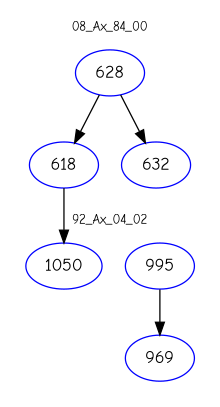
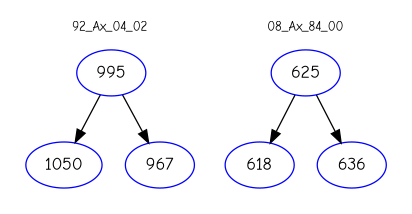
(110, 73) -> (306, 73)
(156, 165) -> (352, 165)
(64, 216) -> (91, 113)
(160, 358) -> (160, 165)
